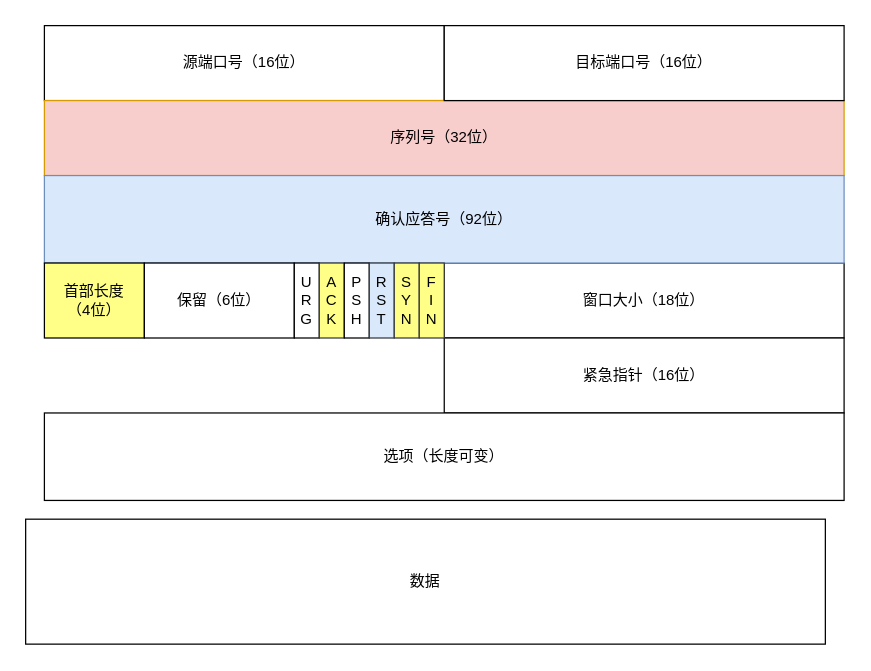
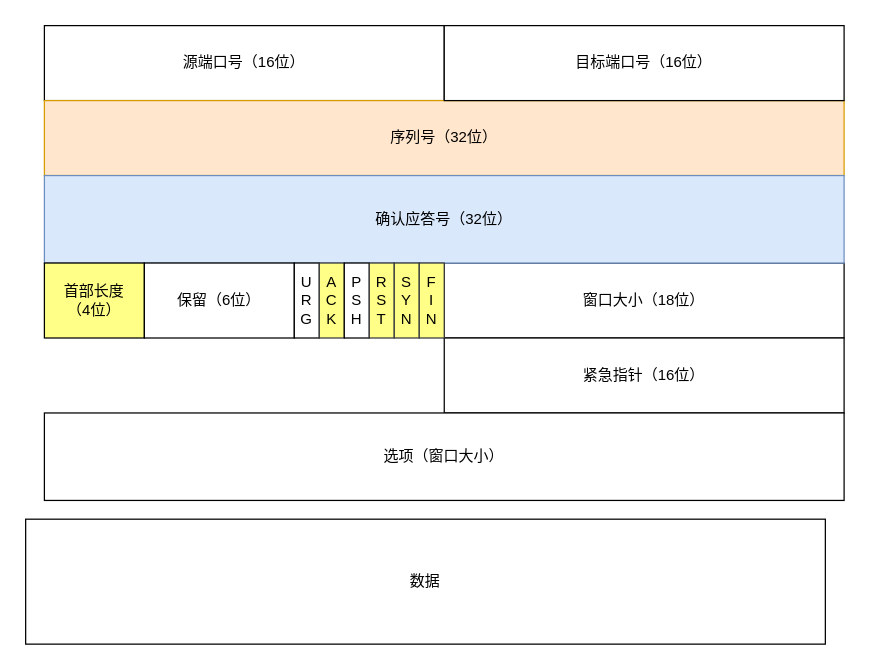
(444, 138) -> (444, 138)
(444, 219) -> (444, 219)
(382, 301) -> (382, 301)
(444, 457) -> (444, 457)
